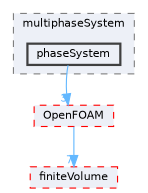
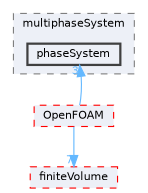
(66, 81) -> (81, 91)
